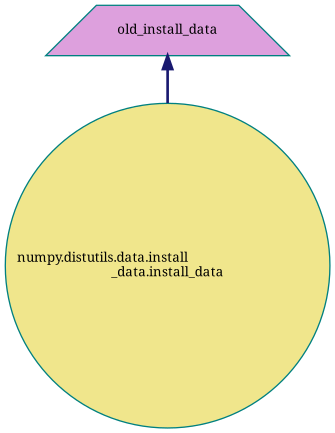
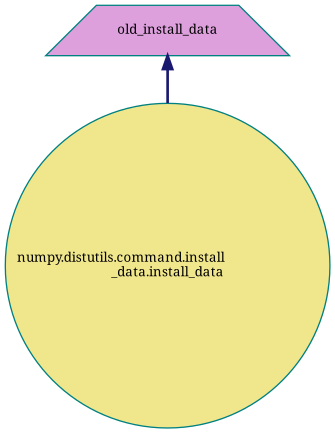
(168, 266) -> (168, 266)
